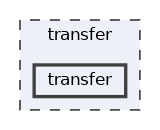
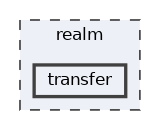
(80, 36) -> (80, 36)
